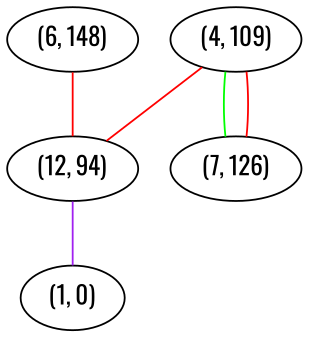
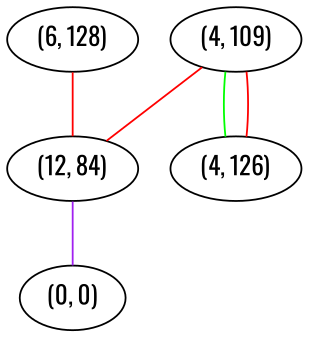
(73, 39) -> (73, 39)
(73, 169) -> (73, 169)
(236, 169) -> (236, 169)
(73, 298) -> (73, 298)
